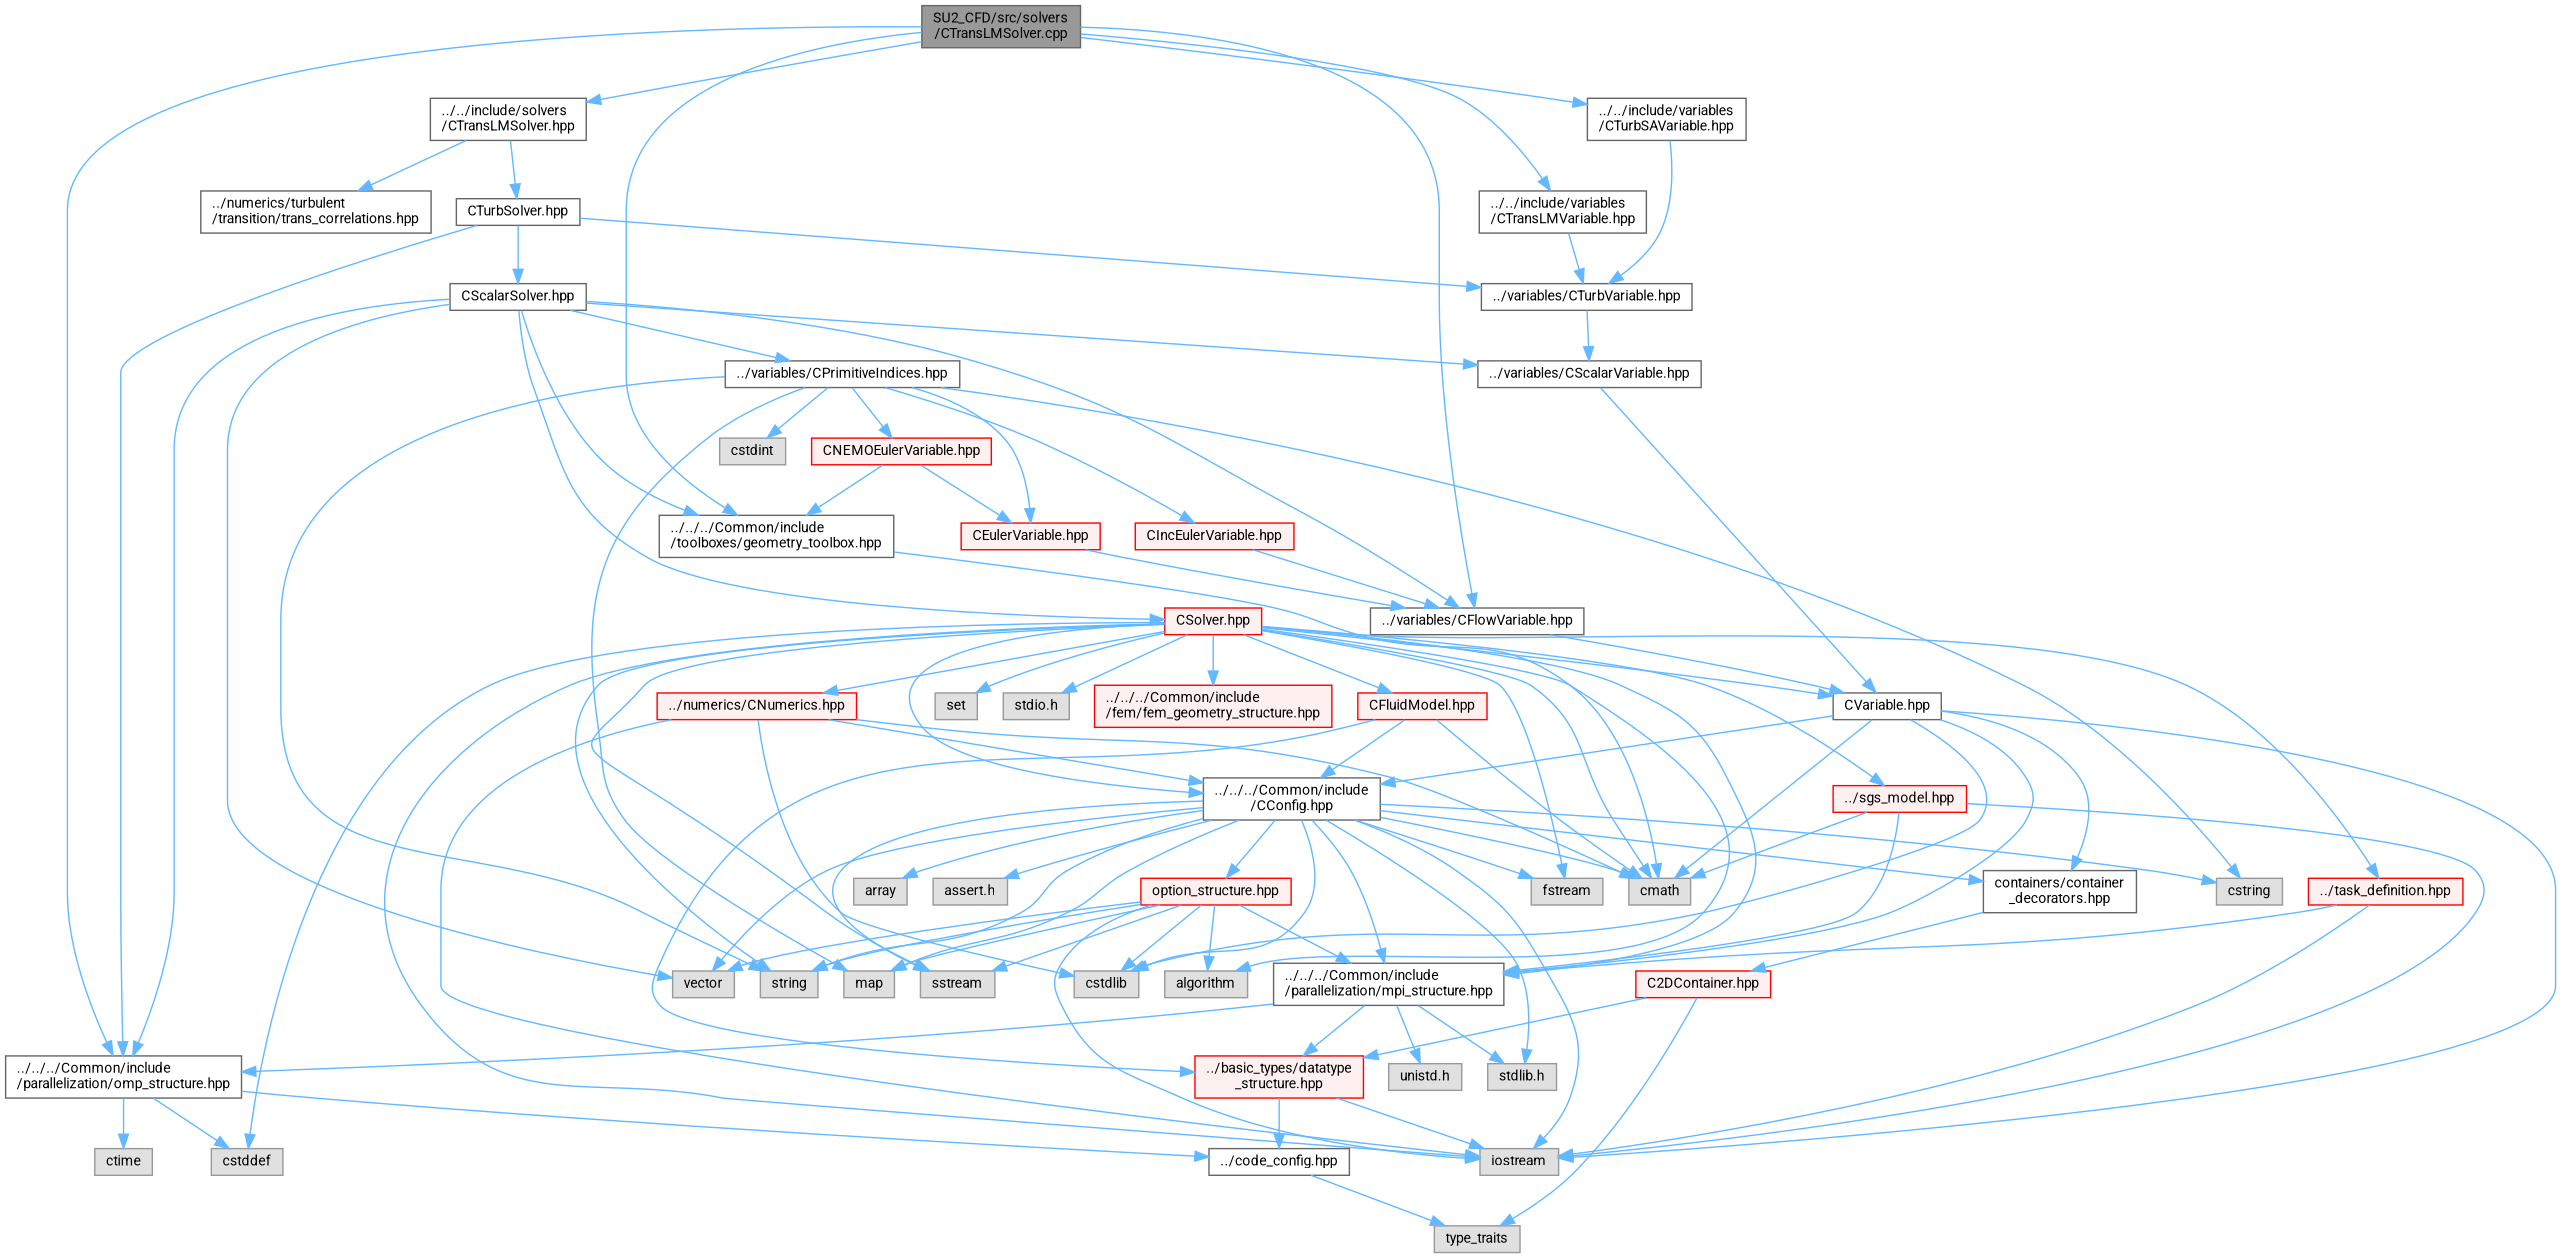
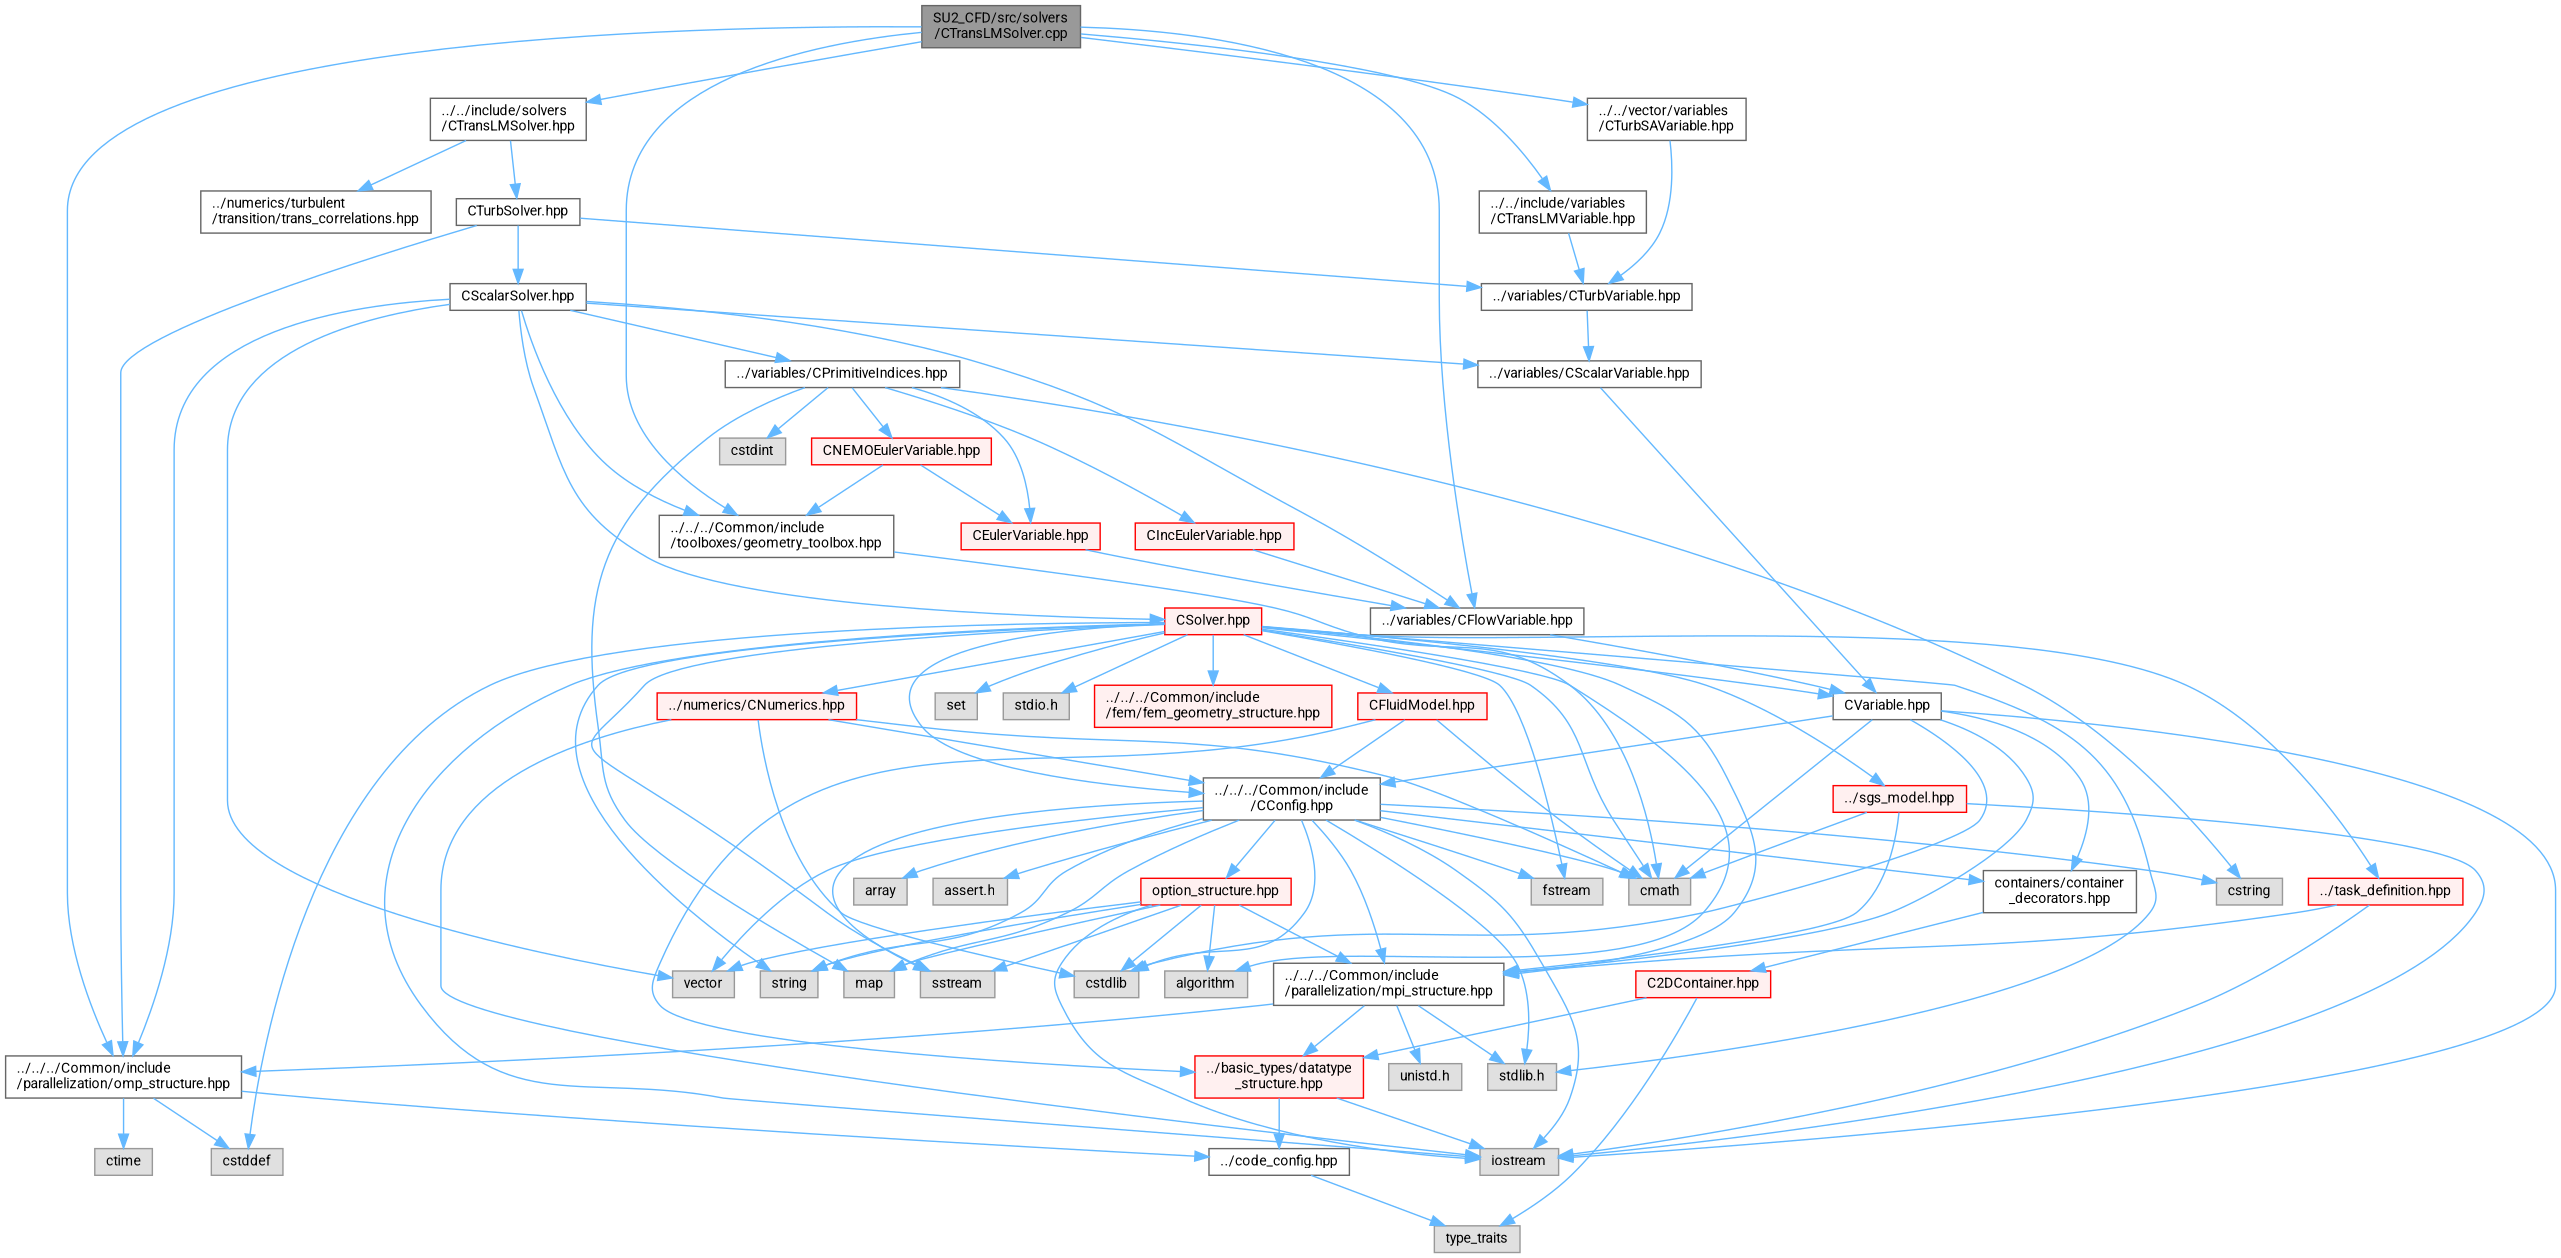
(1667, 119) -> (1667, 119)
(281, 673) -> none
none -> (2065, 734)
